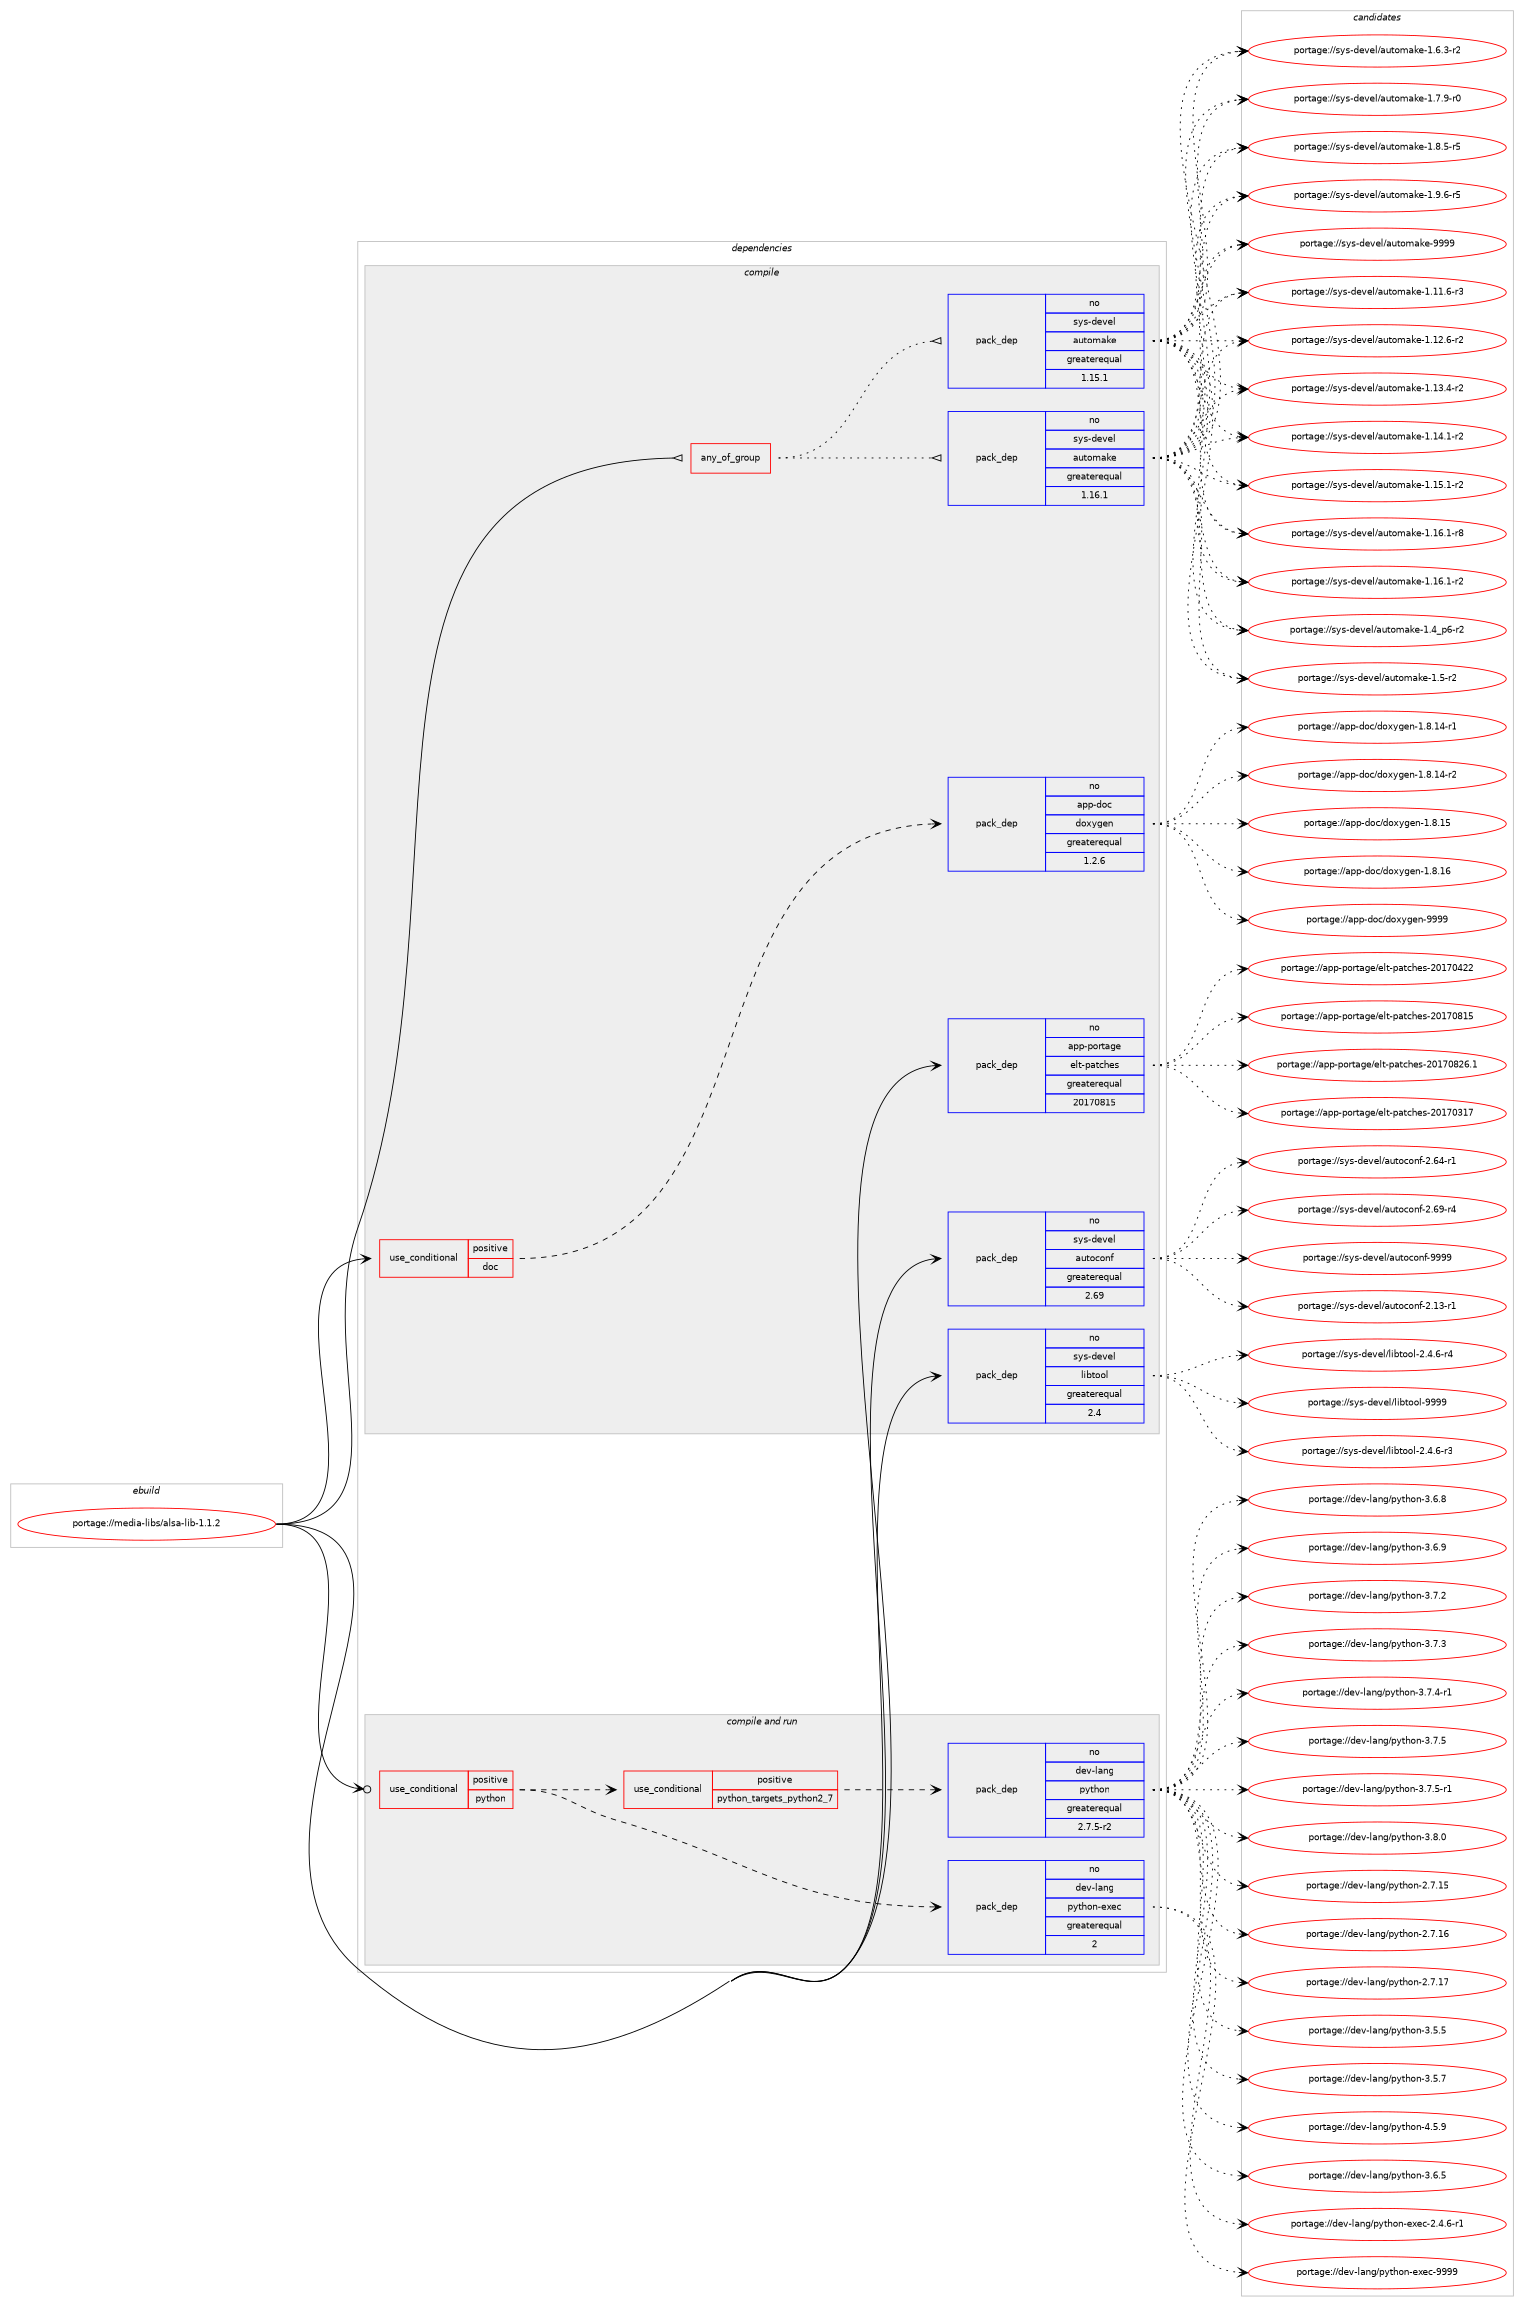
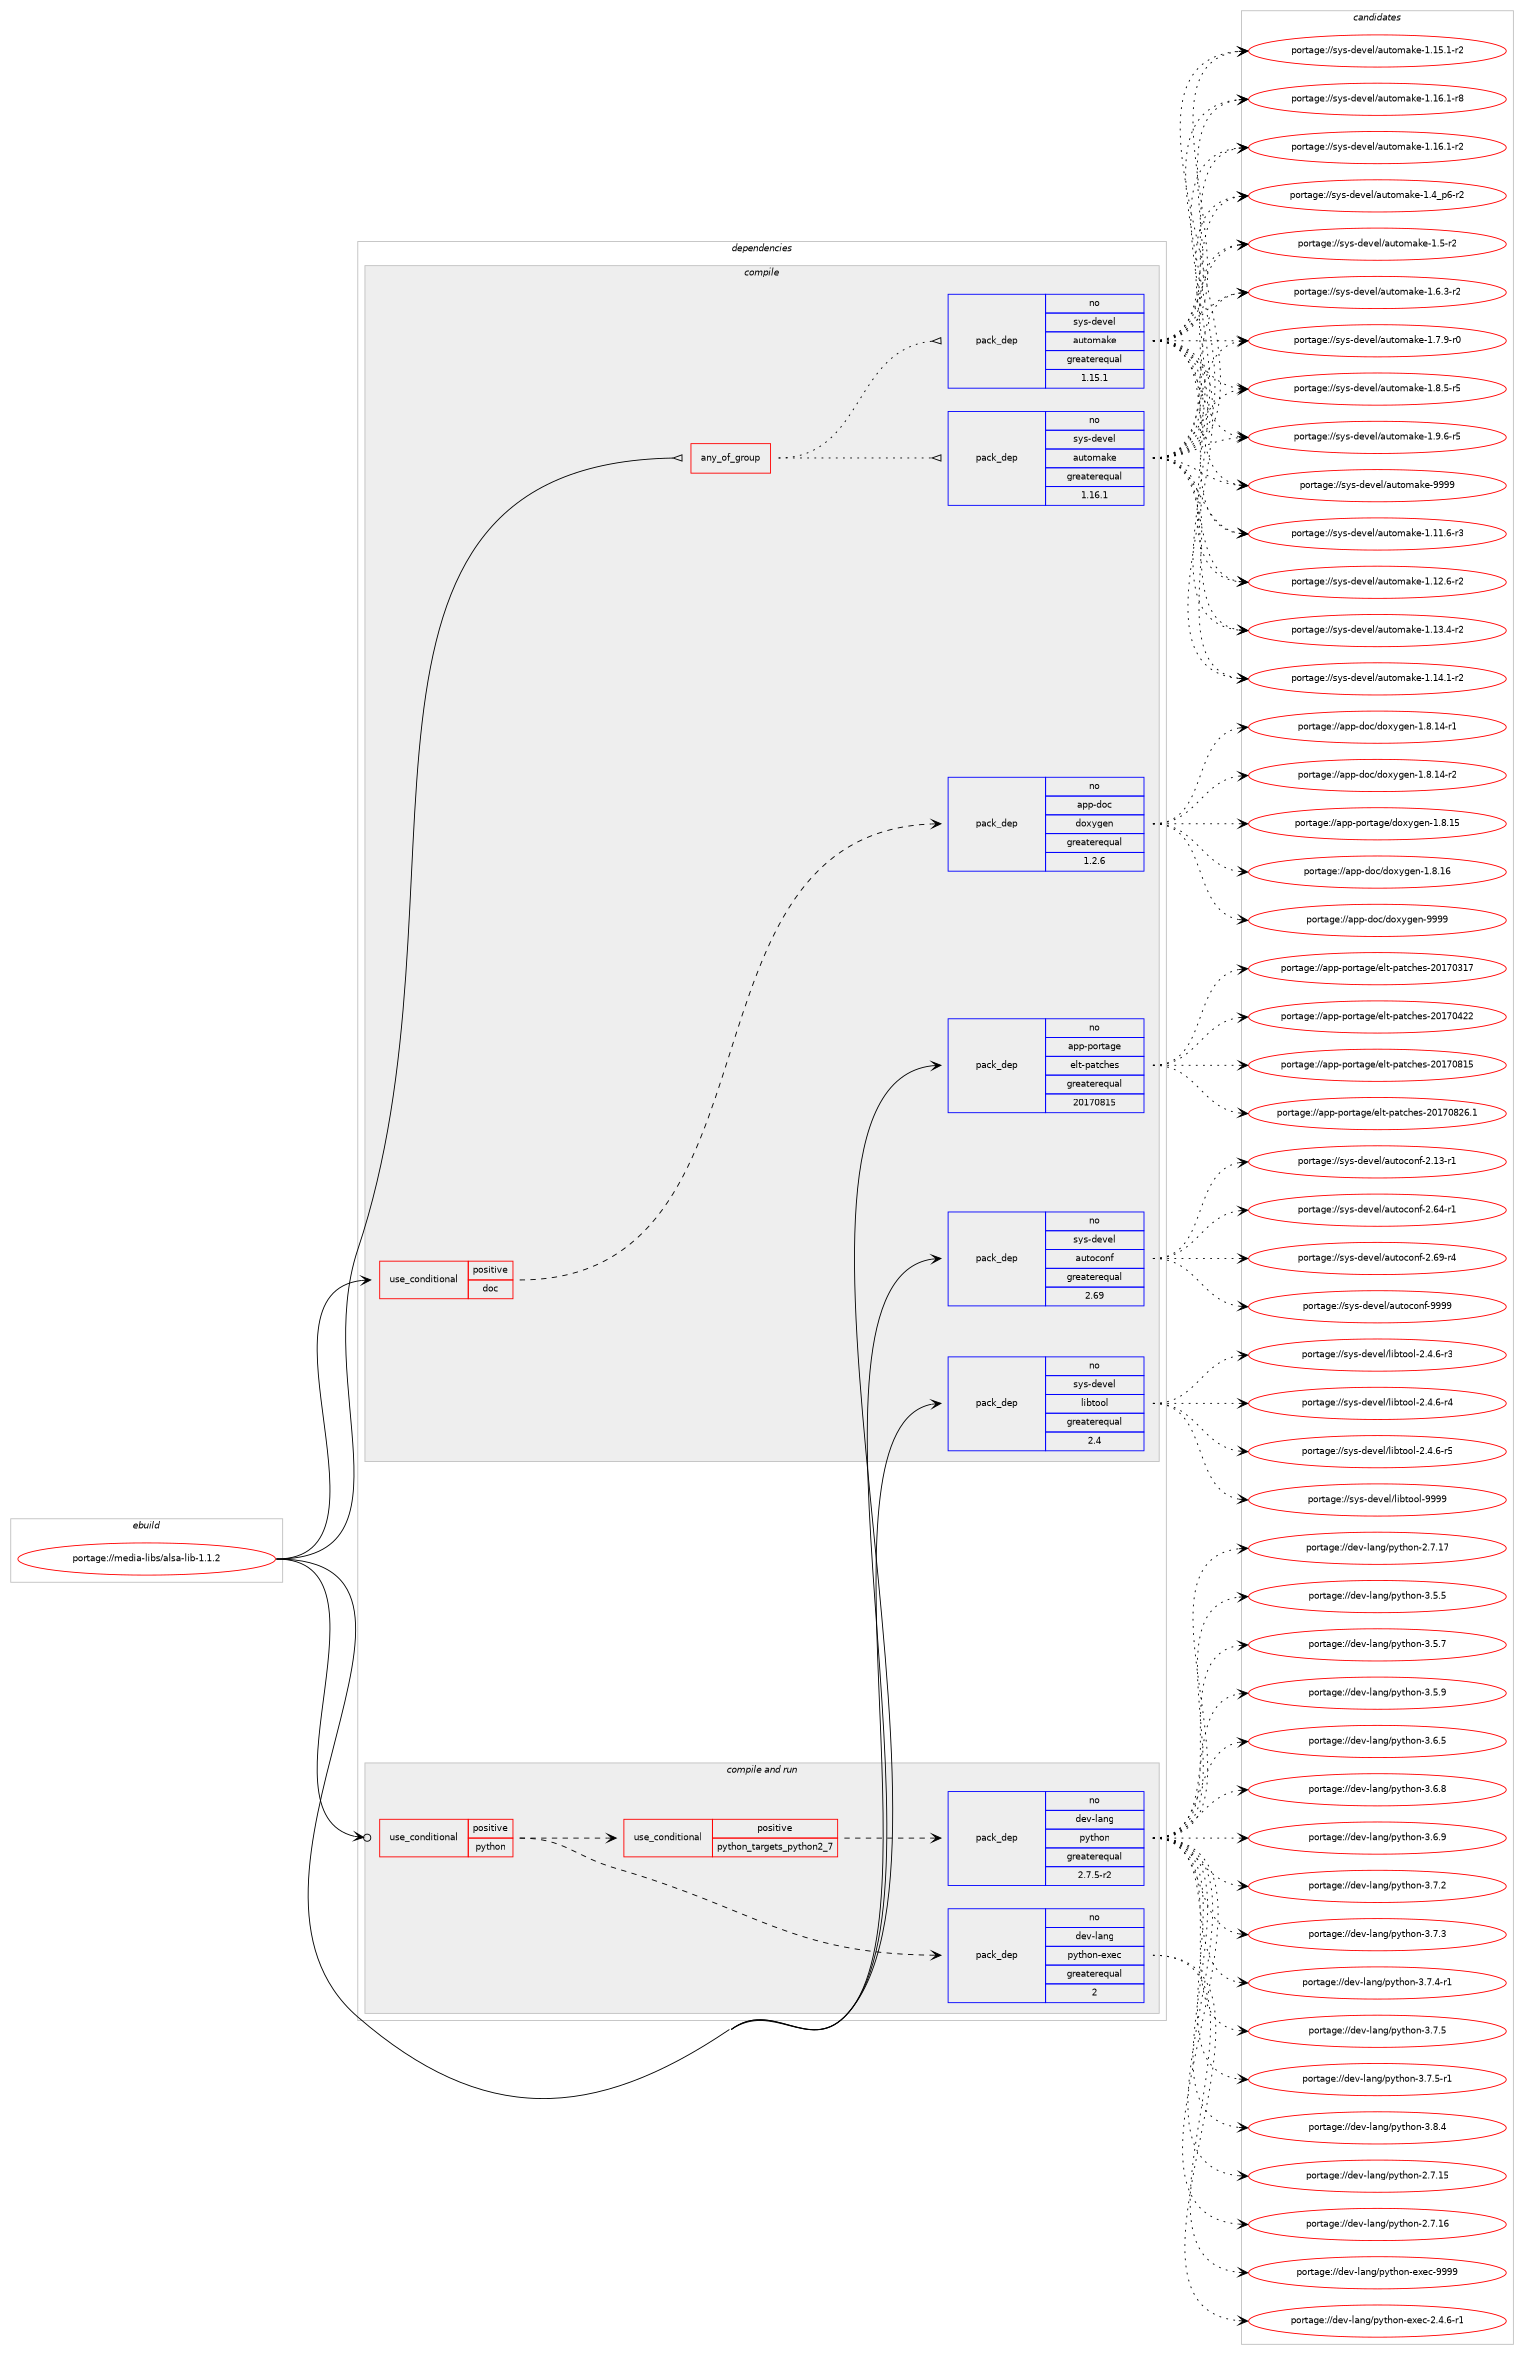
(1377, 824) -> (1377, 824)
none -> (1377, 1452)
(1377, 1838) -> (1377, 2128)
(1377, 2128) -> (1377, 1693)
